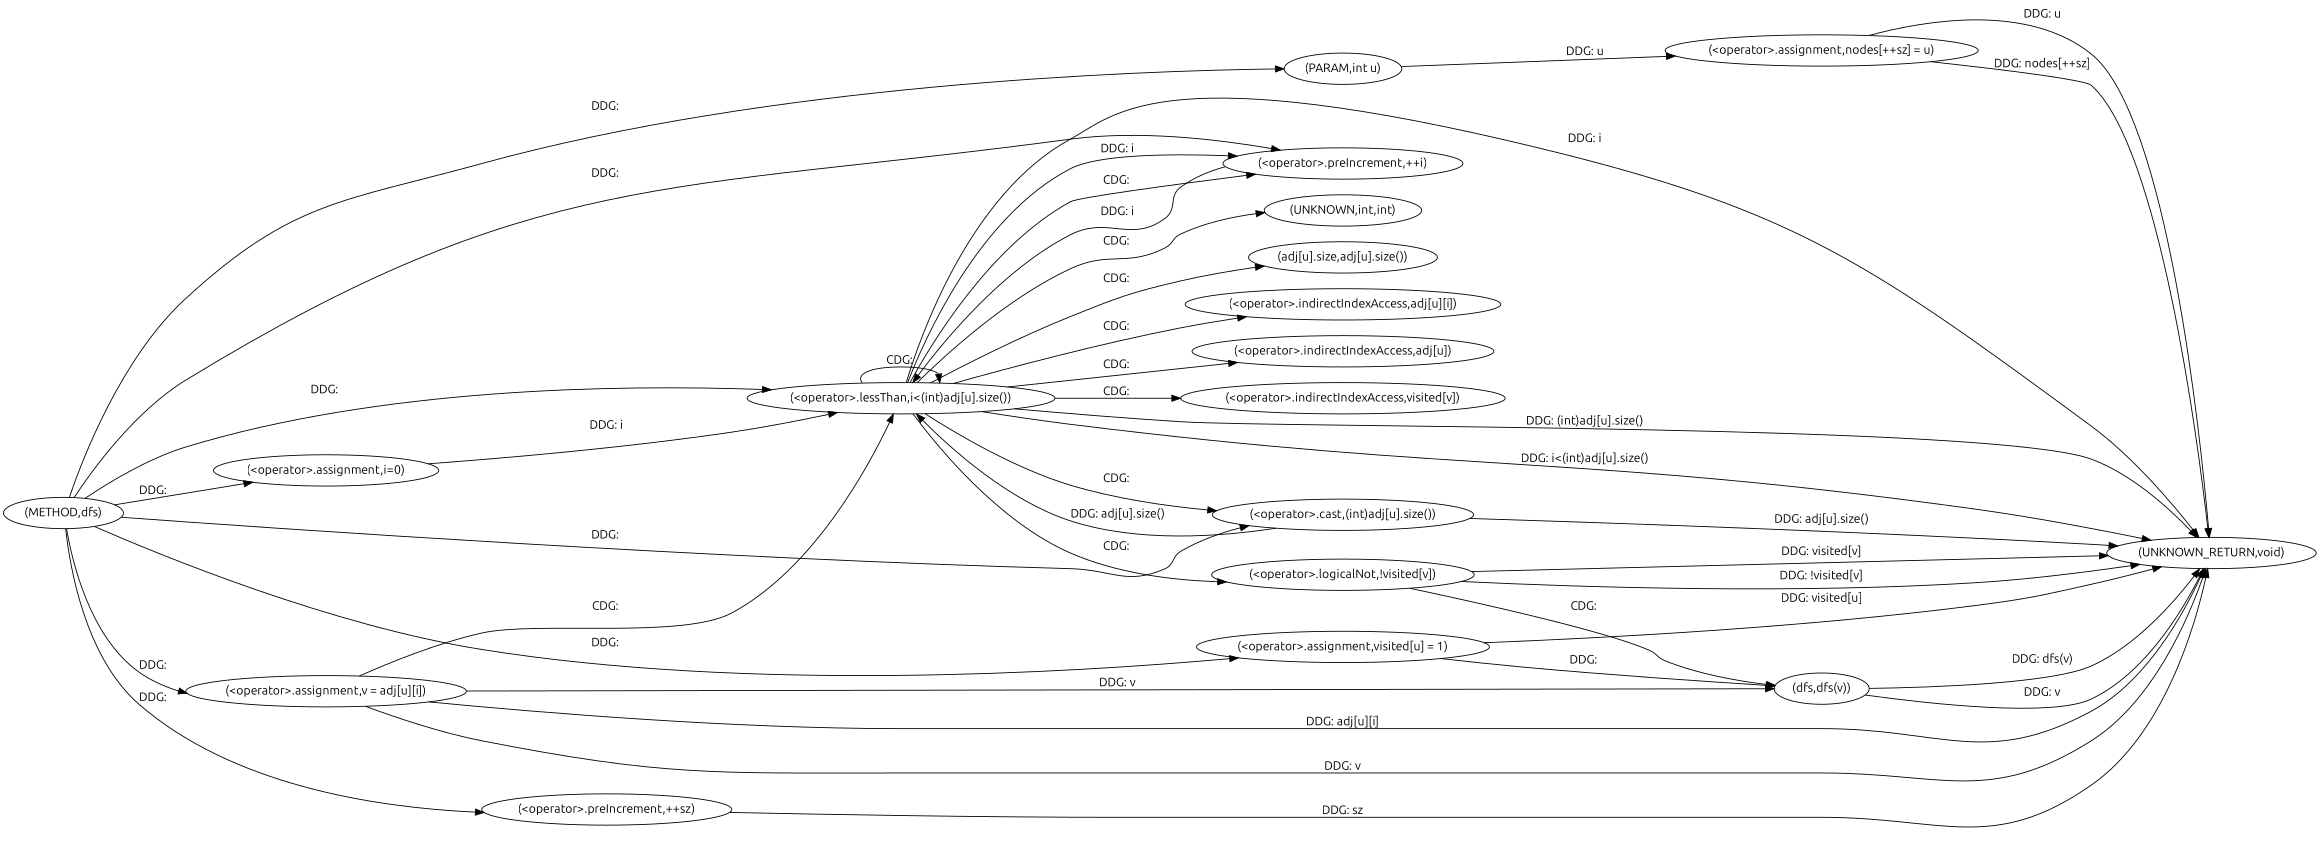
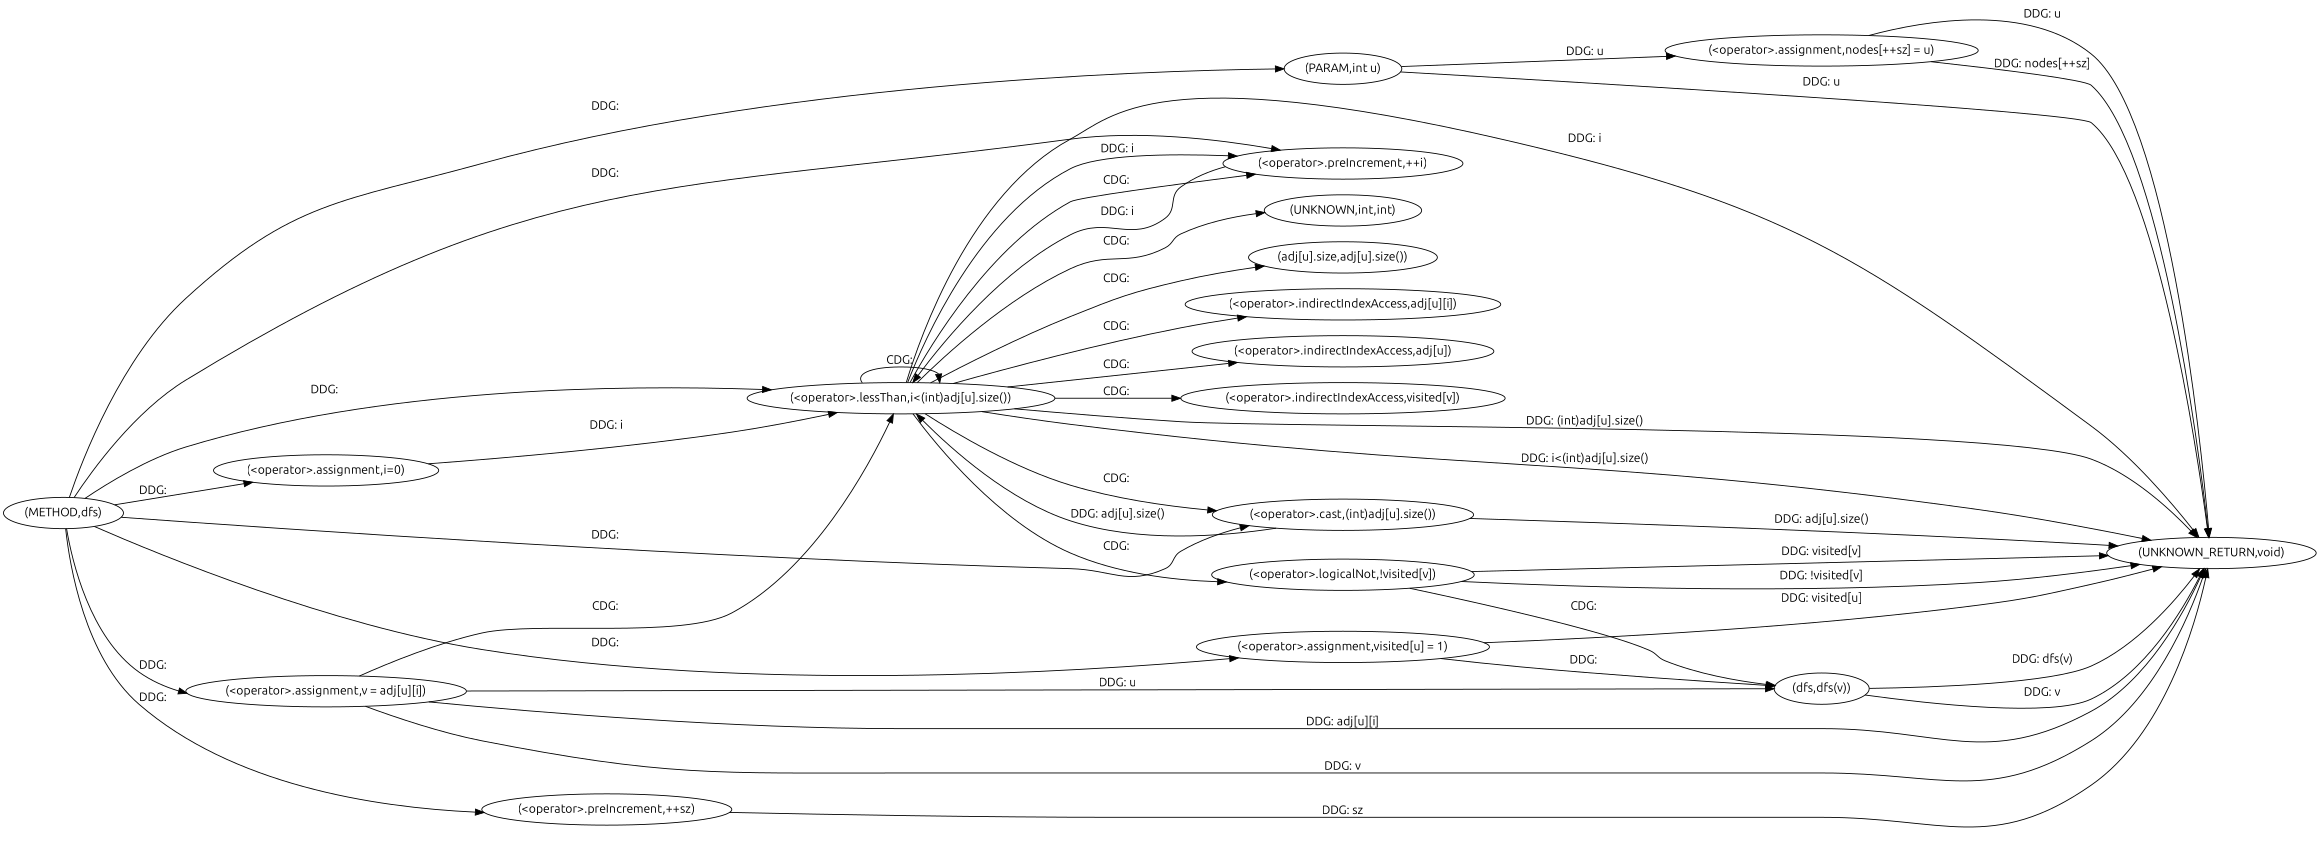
none -> (1959, 108)
(1118, 683) -> (1118, 683)
